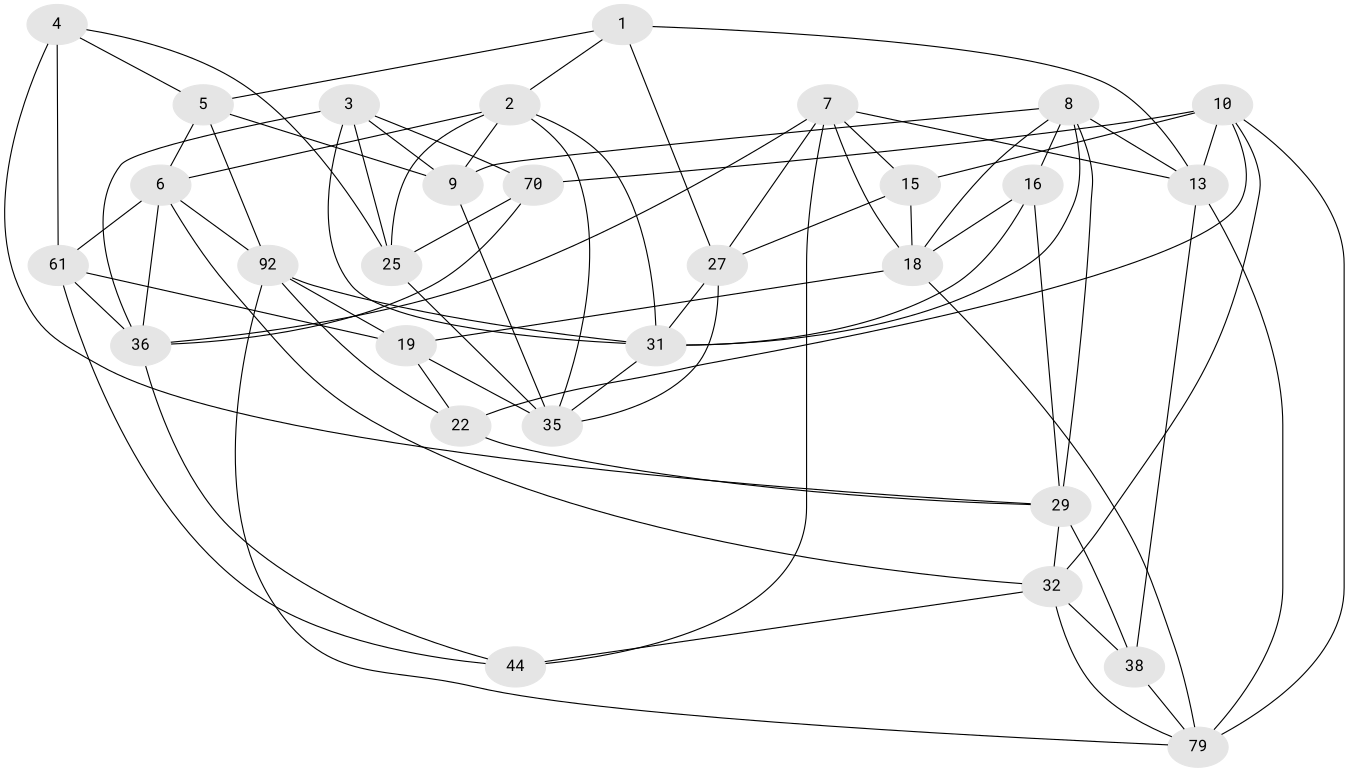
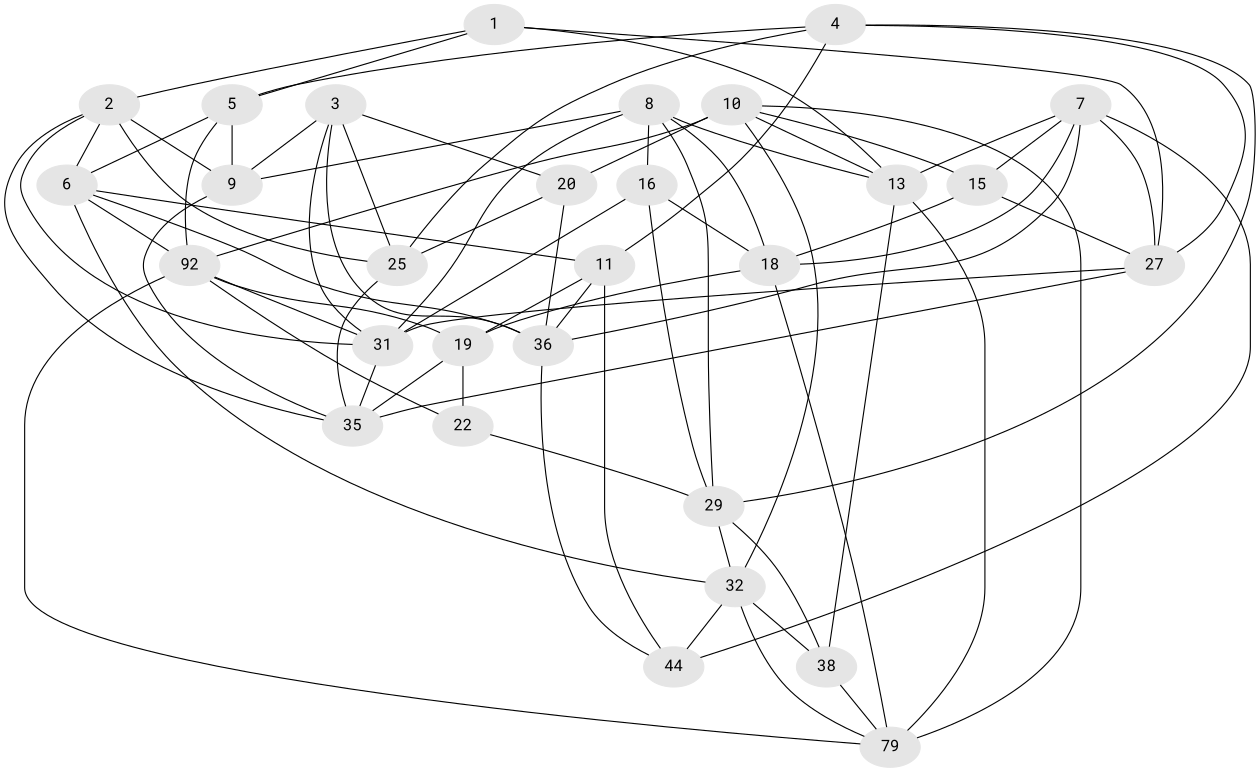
none -> (1174, 58)
(533, 185) -> (567, 185)
(58, 265) -> (605, 265)
(911, 323) -> (449, 187)
